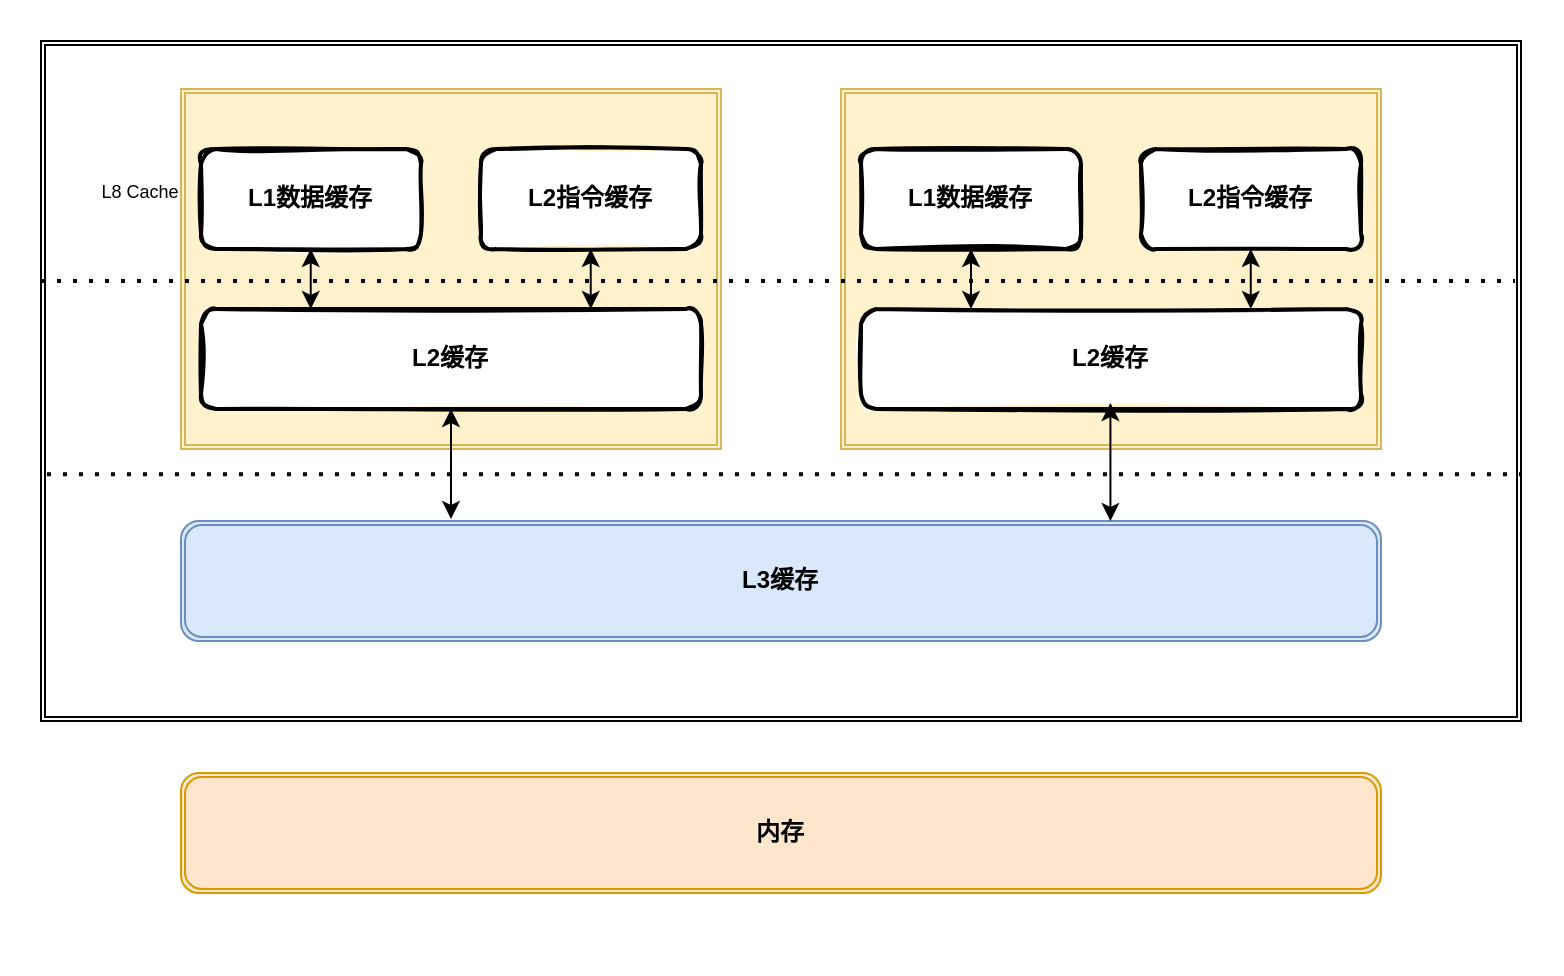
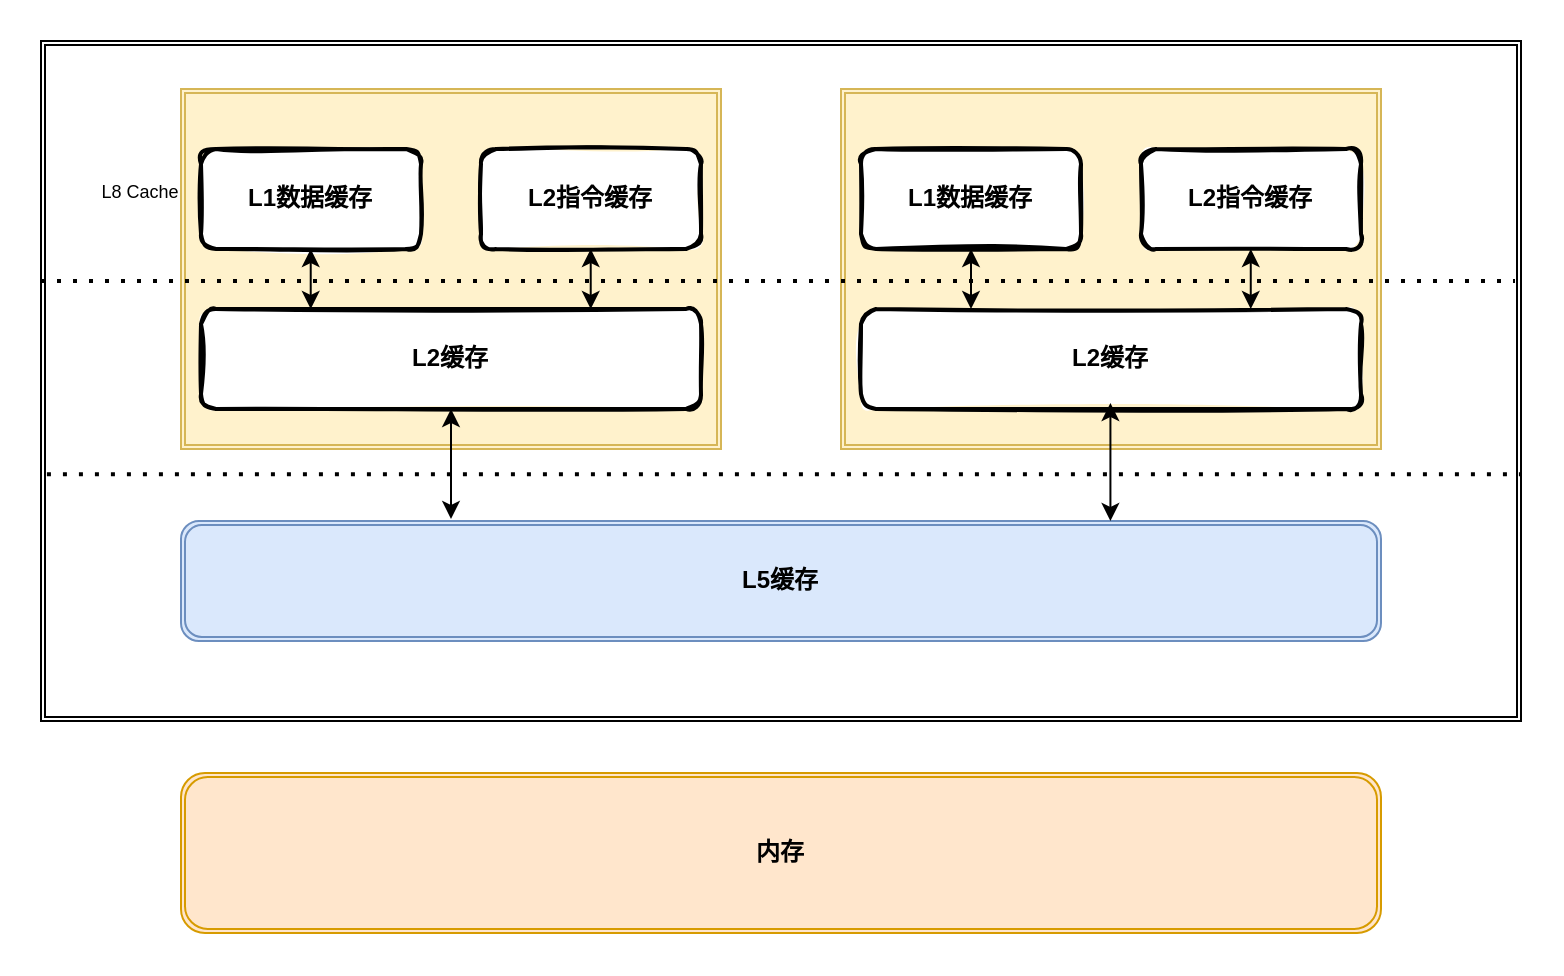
(781, 581) -> (781, 581)
(781, 833) -> (781, 853)
